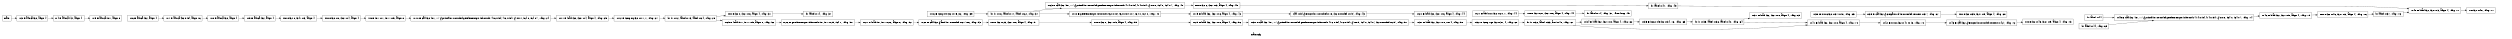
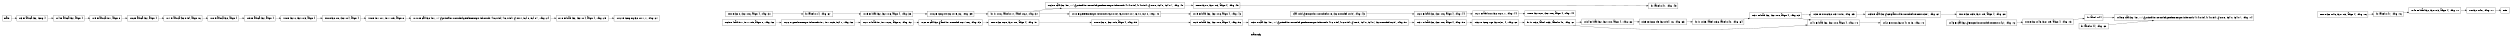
(1217, 5) -> (1217, 5)
(2043, 6) -> none
none -> (2505, 10)
(1608, 13) -> none
(818, 14) -> (818, 14)
none -> (887, 14)
(1266, 14) -> none
none -> (1469, 14)
(1903, 14) -> (1903, 14)
(2388, 14) -> (2388, 14)
none -> (1805, 15)
(2286, 16) -> none
(32, 18) -> (32, 18)
(69, 18) -> (69, 18)
none -> (124, 18)
(299, 18) -> (299, 18)
(582, 18) -> (582, 18)
(691, 18) -> none
none -> (2078, 19)
(818, 22) -> (818, 22)
(1014, 22) -> (1014, 22)
(1440, 22) -> (1440, 22)
(1550, 22) -> (1550, 22)
(1663, 22) -> (1663, 22)
(1775, 22) -> (1804, 19)
(1935, 23) -> none
(2094, 26) -> (2094, 26)
